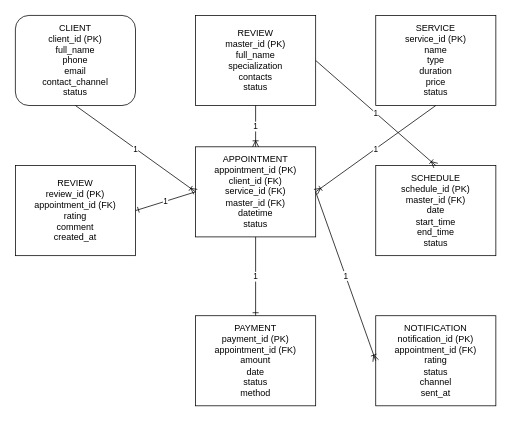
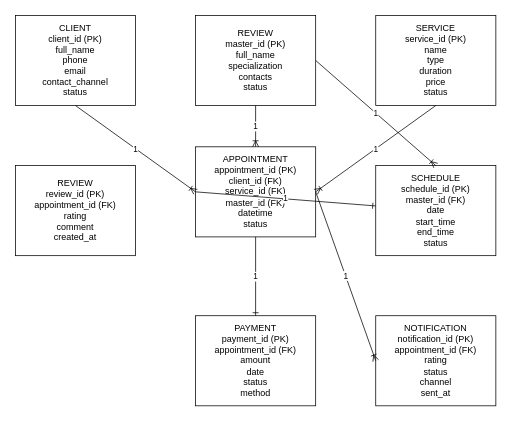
(75, 60) -> (75, 60)
(165, 201) -> (285, 199)
